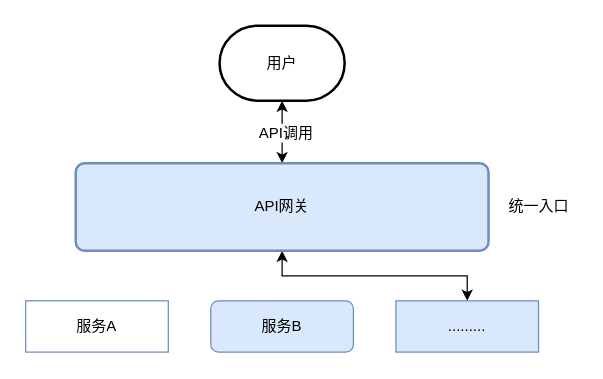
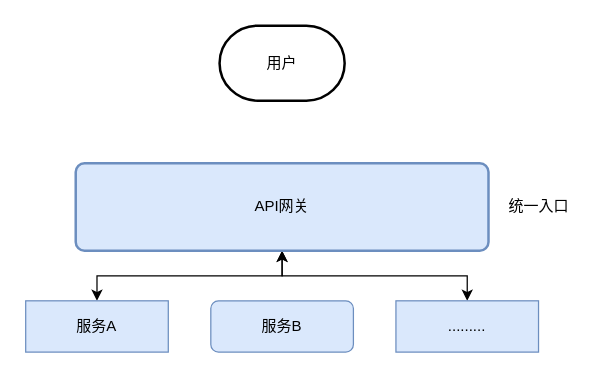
(282, 132) -> none
none -> (180, 276)
(97, 326) -> (97, 326)
